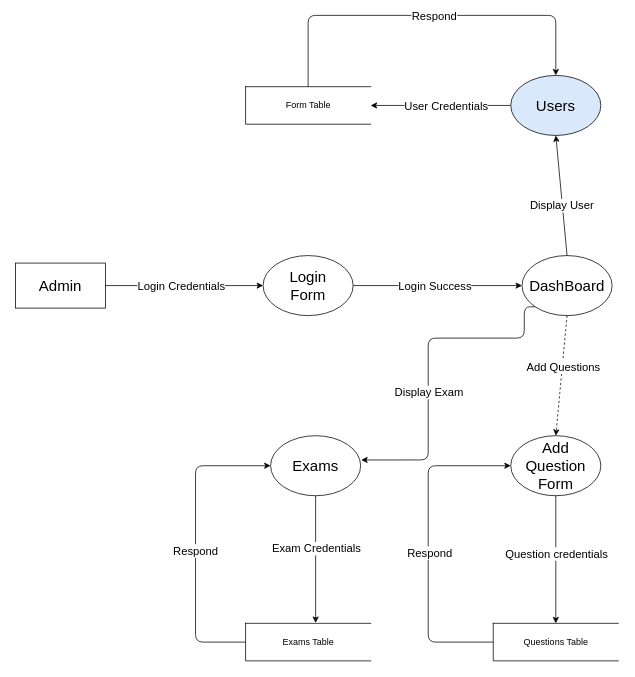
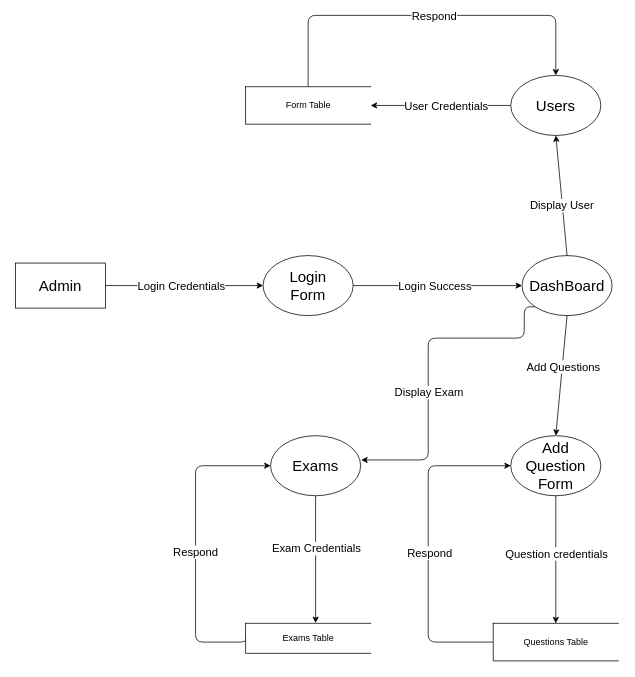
(555, 105) -> (555, 105)
(559, 402) -> (559, 402)
(308, 642) -> (308, 638)
